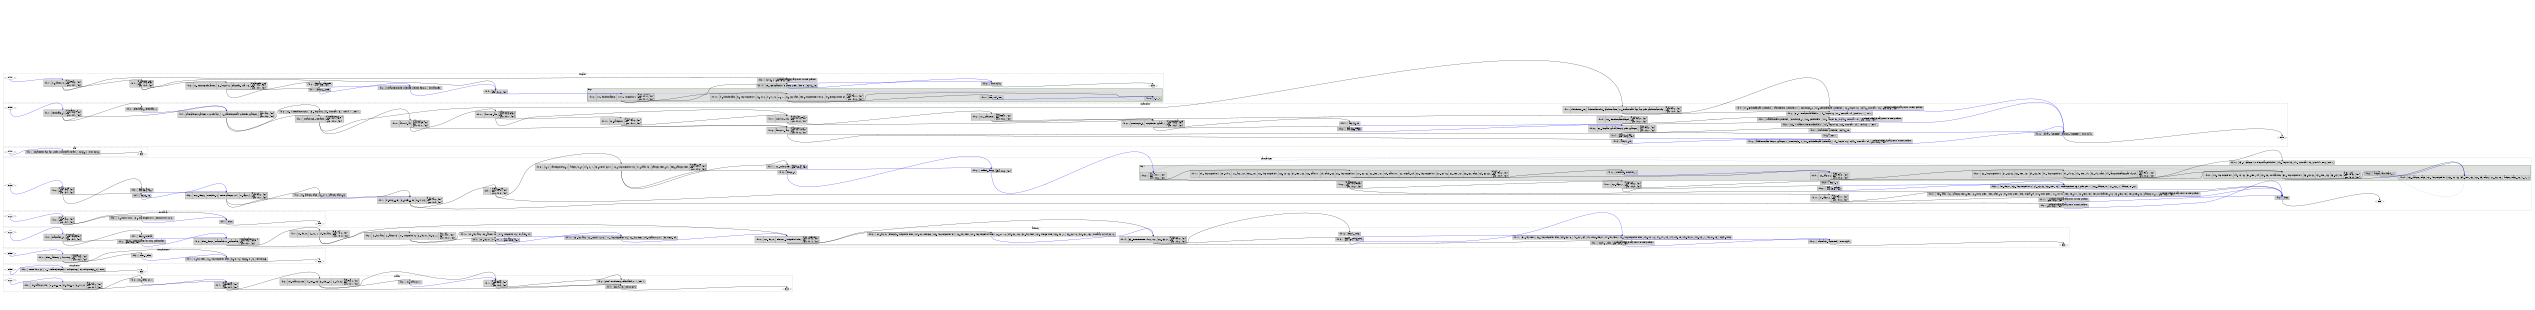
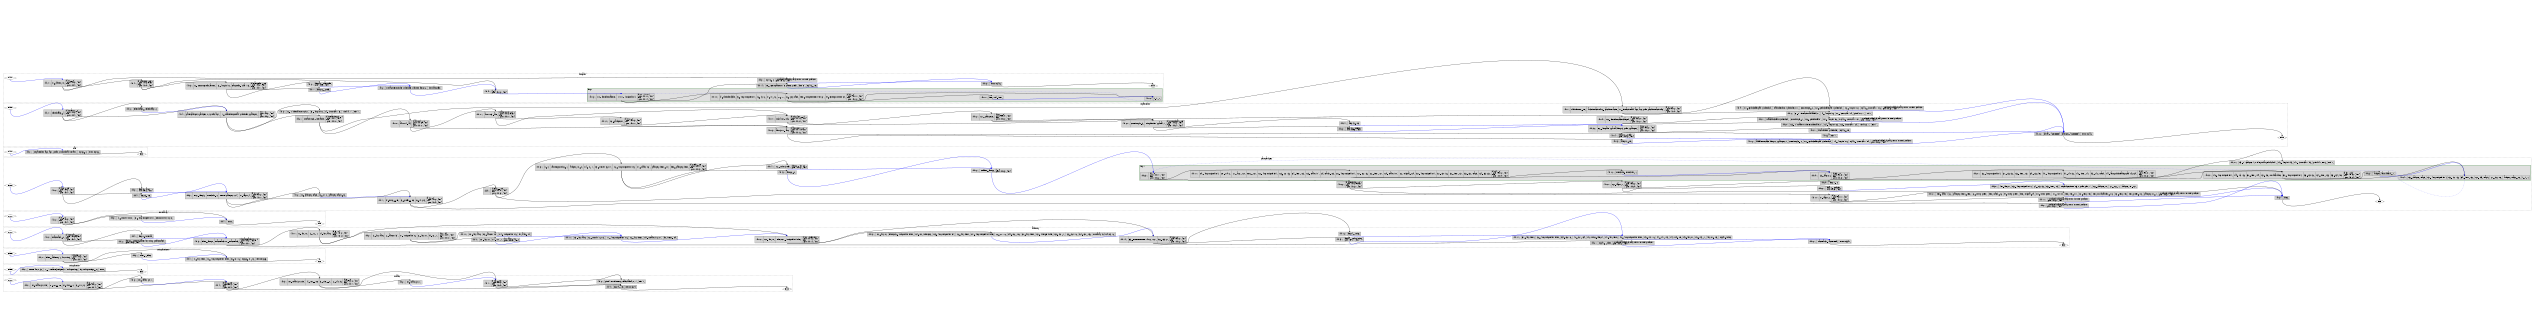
(1946, 185) -> none
(2175, 190) -> none
